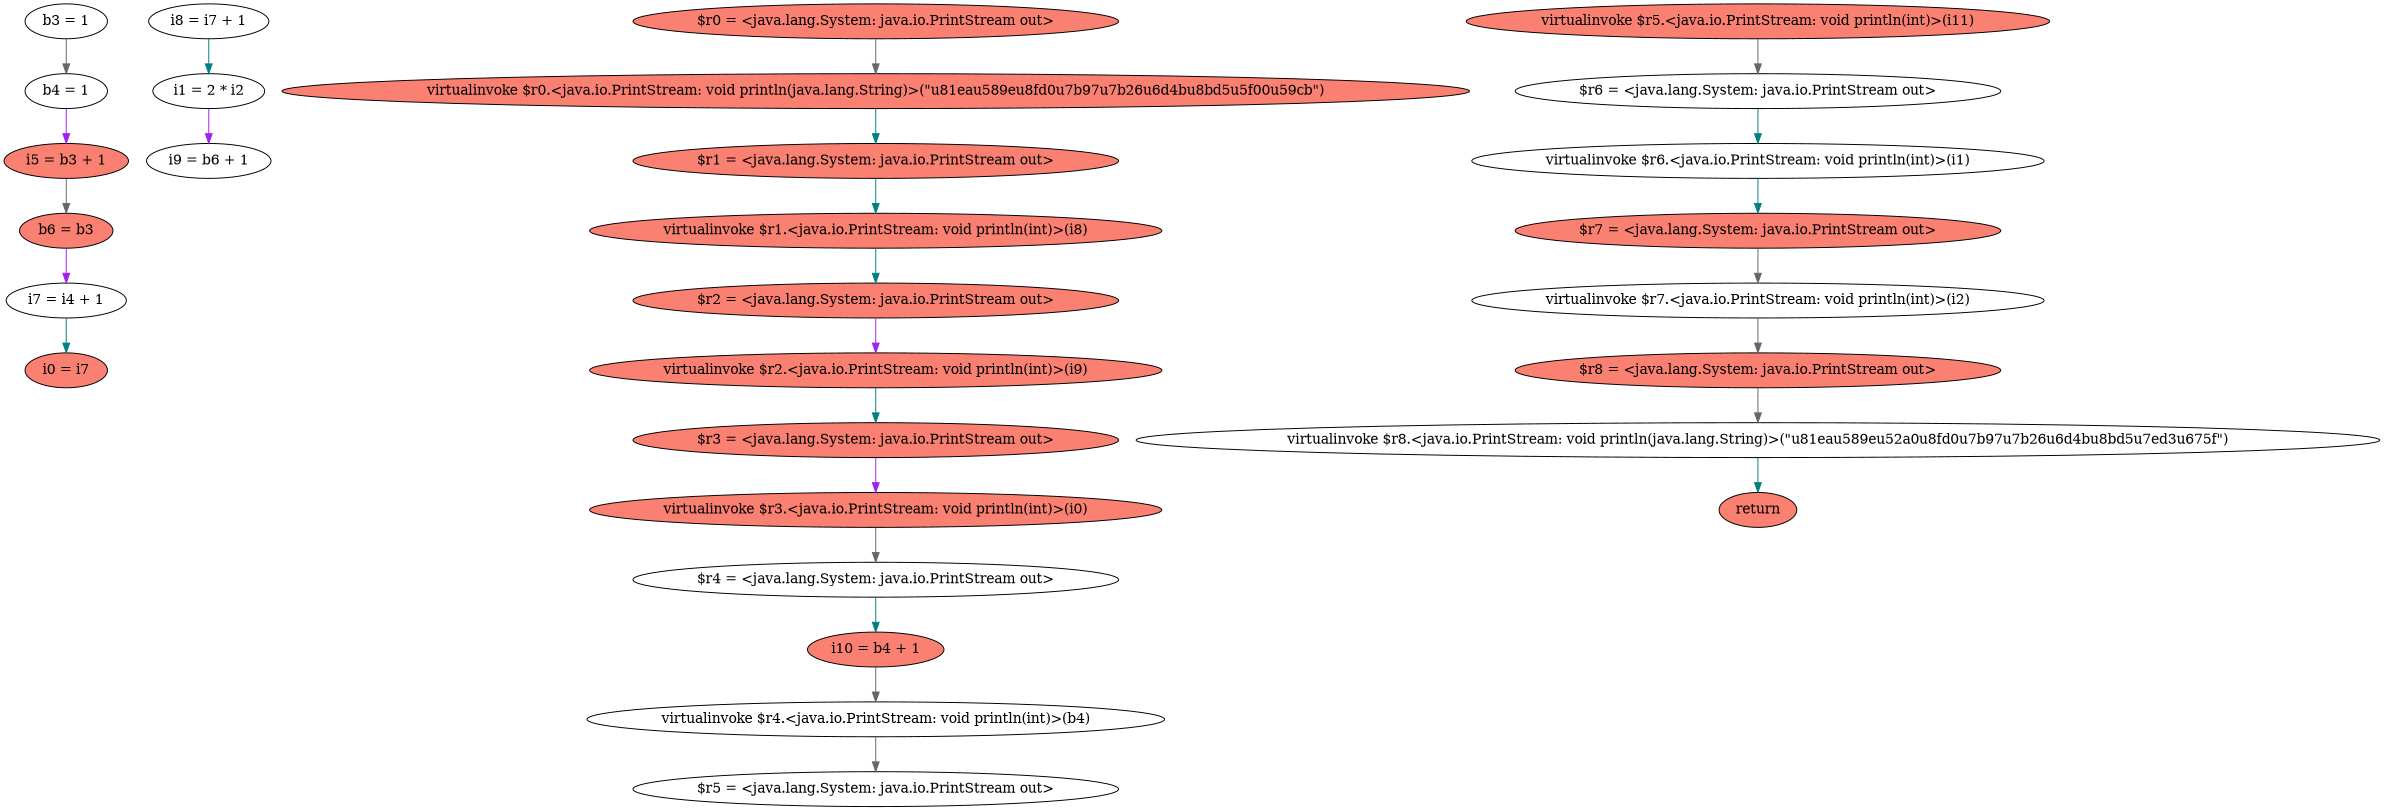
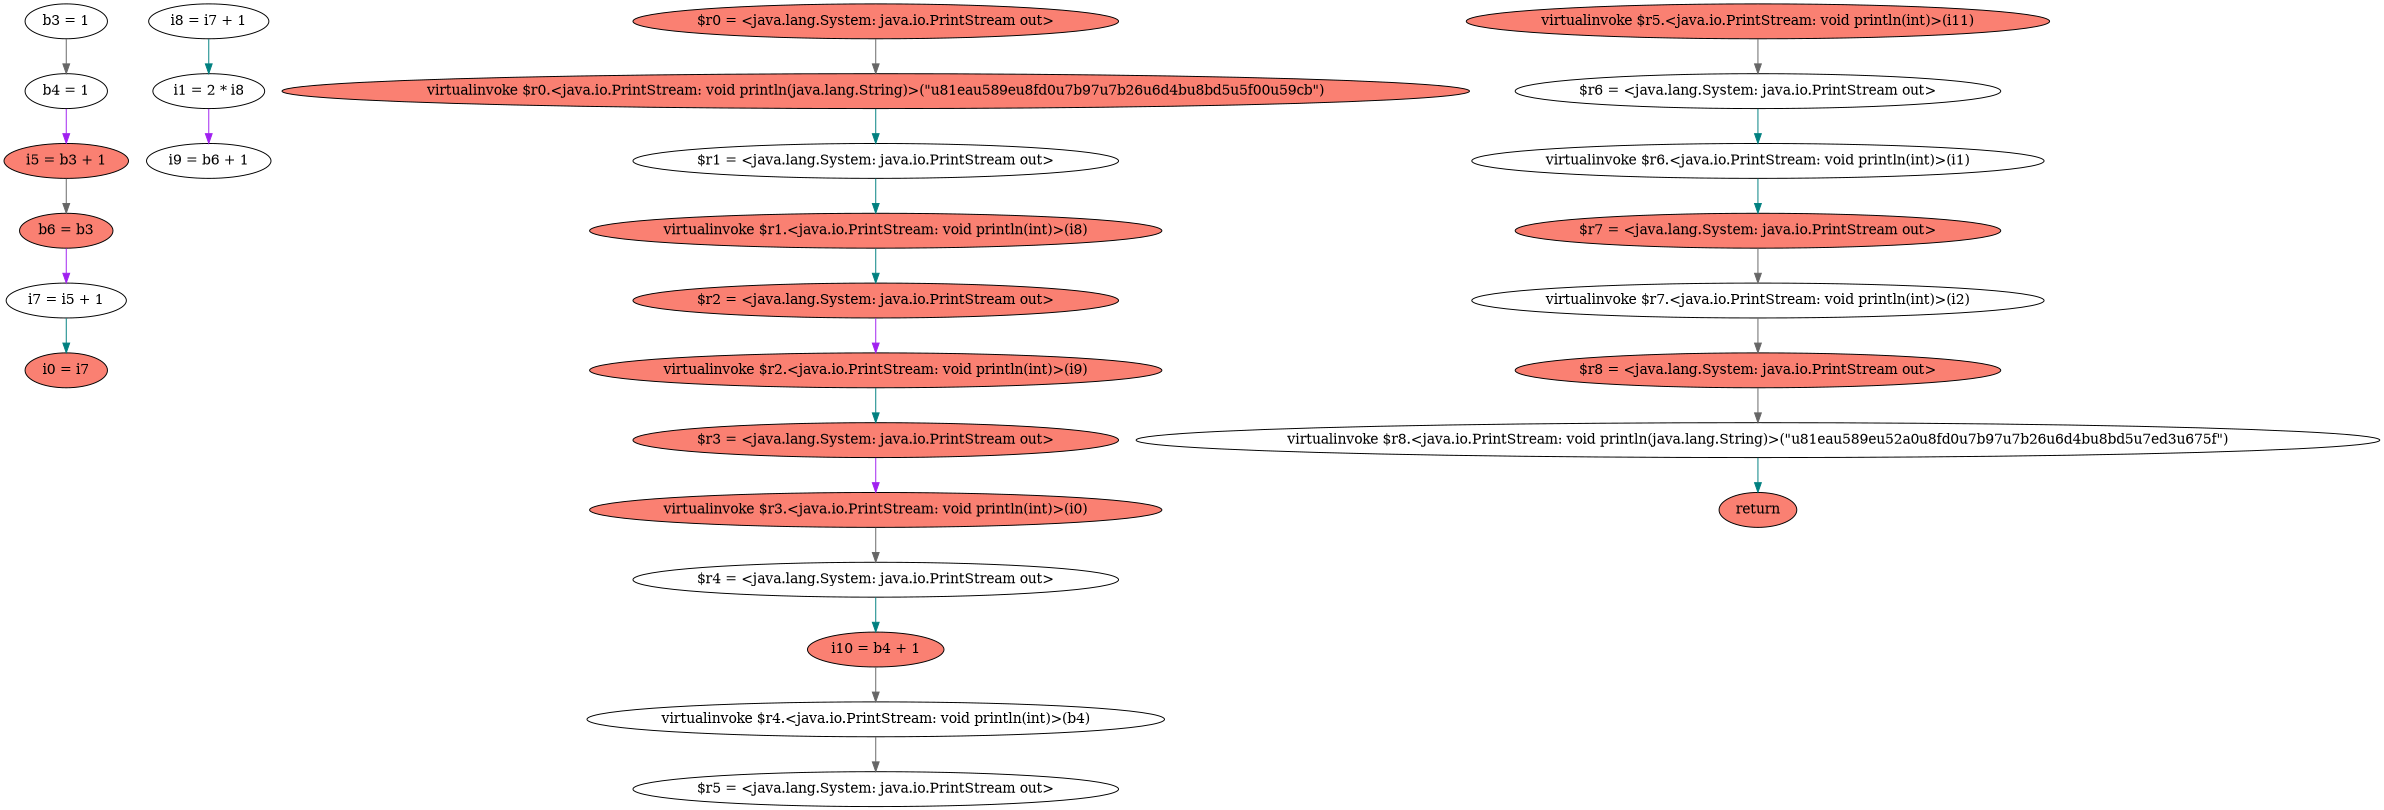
(209, 91) -> (209, 91)
(876, 161) -> (876, 161)
(66, 301) -> (66, 301)
